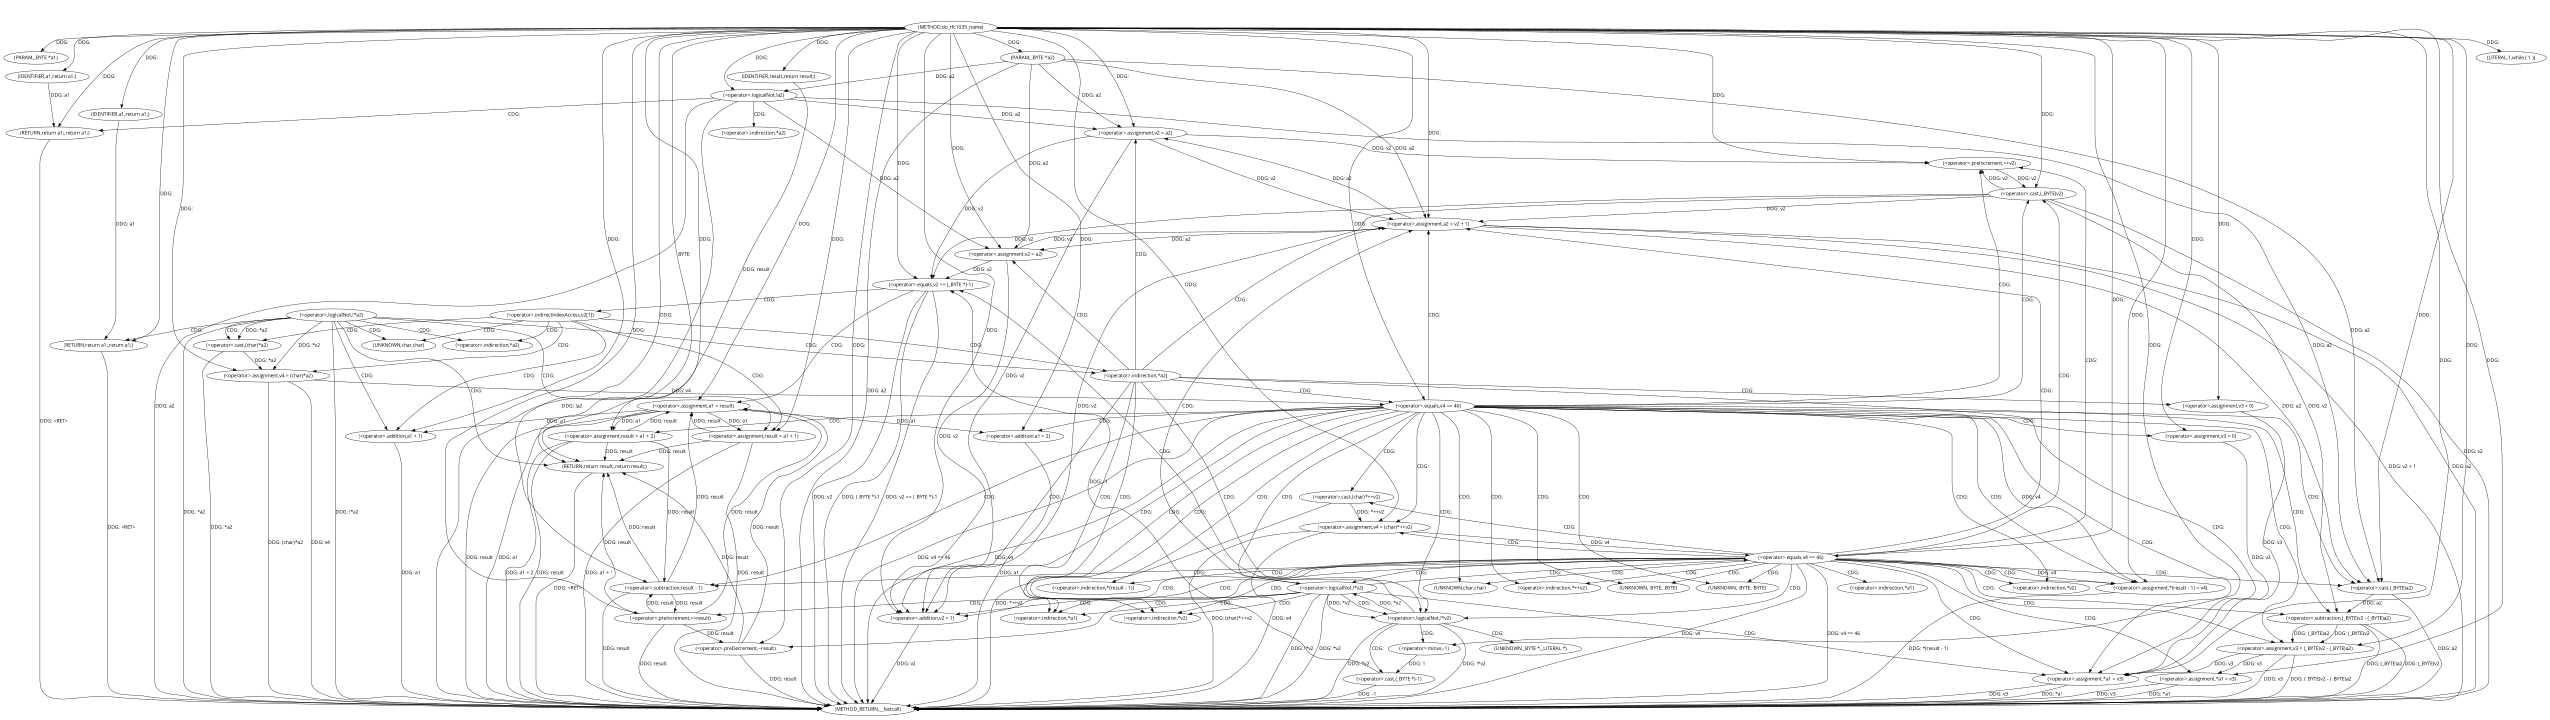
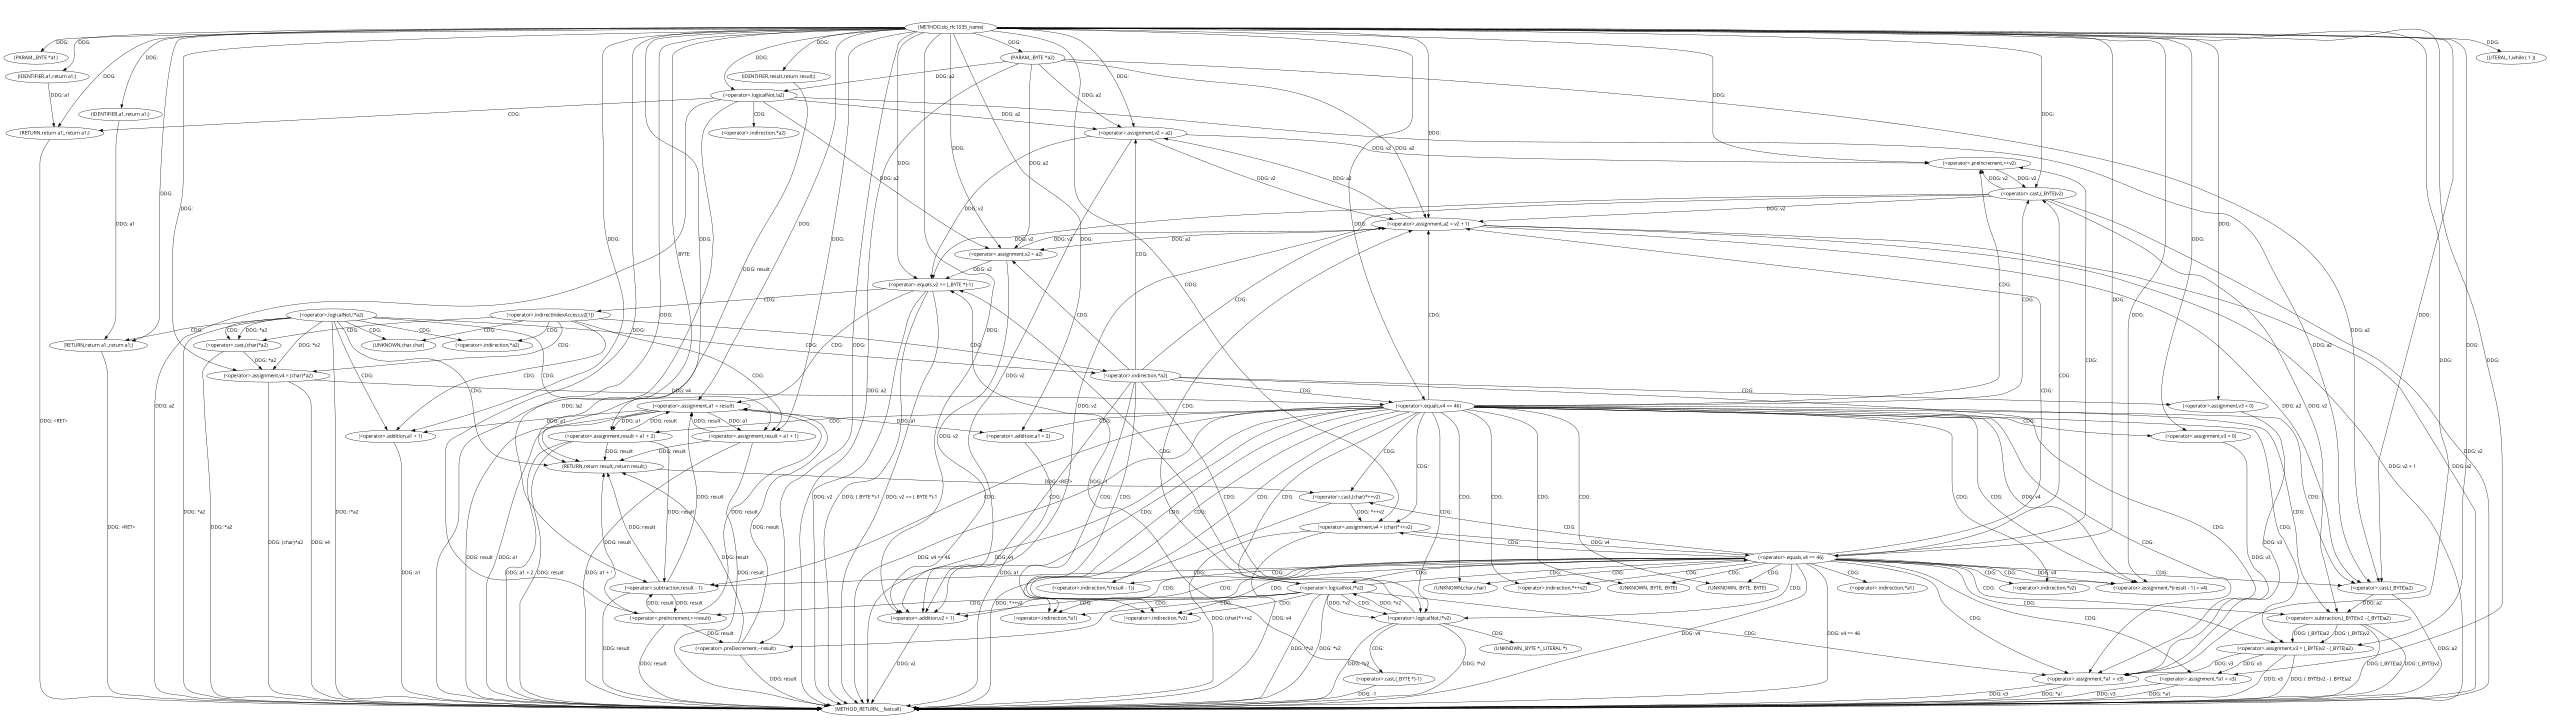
(1424, 649) -> none
(555, 695) -> (984, 483)
(1532, 704) -> none
